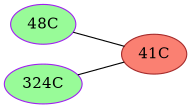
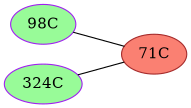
(43, 24) -> (43, 24)
(154, 54) -> (154, 54)
